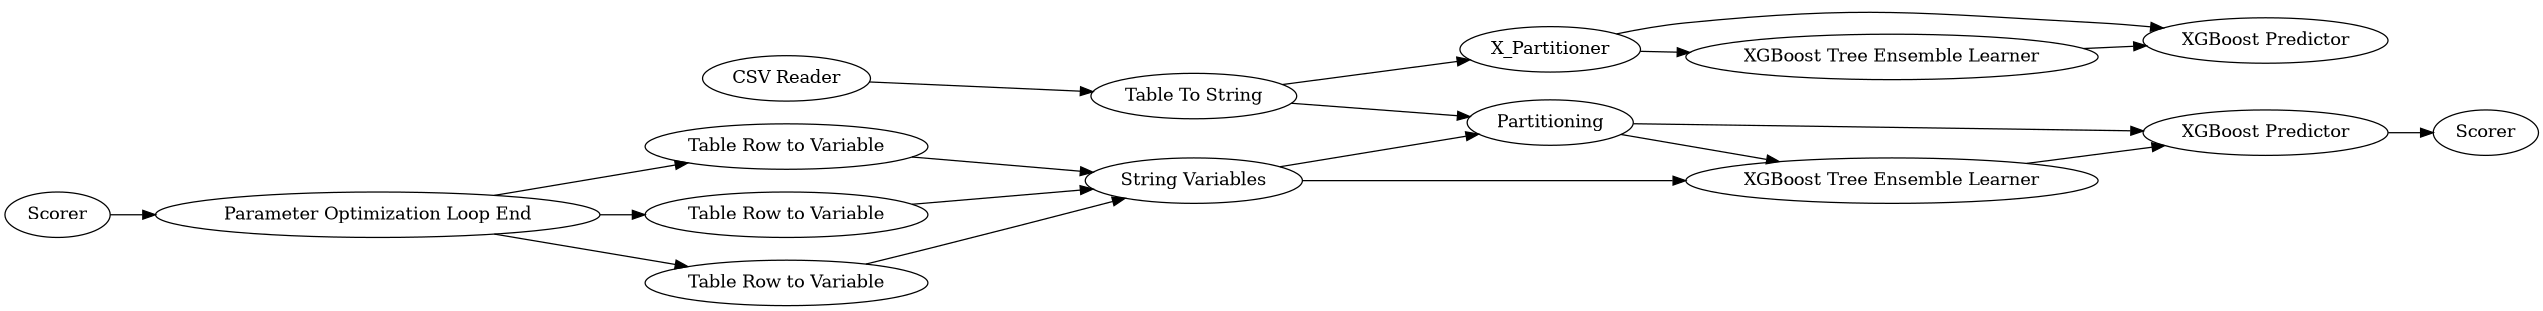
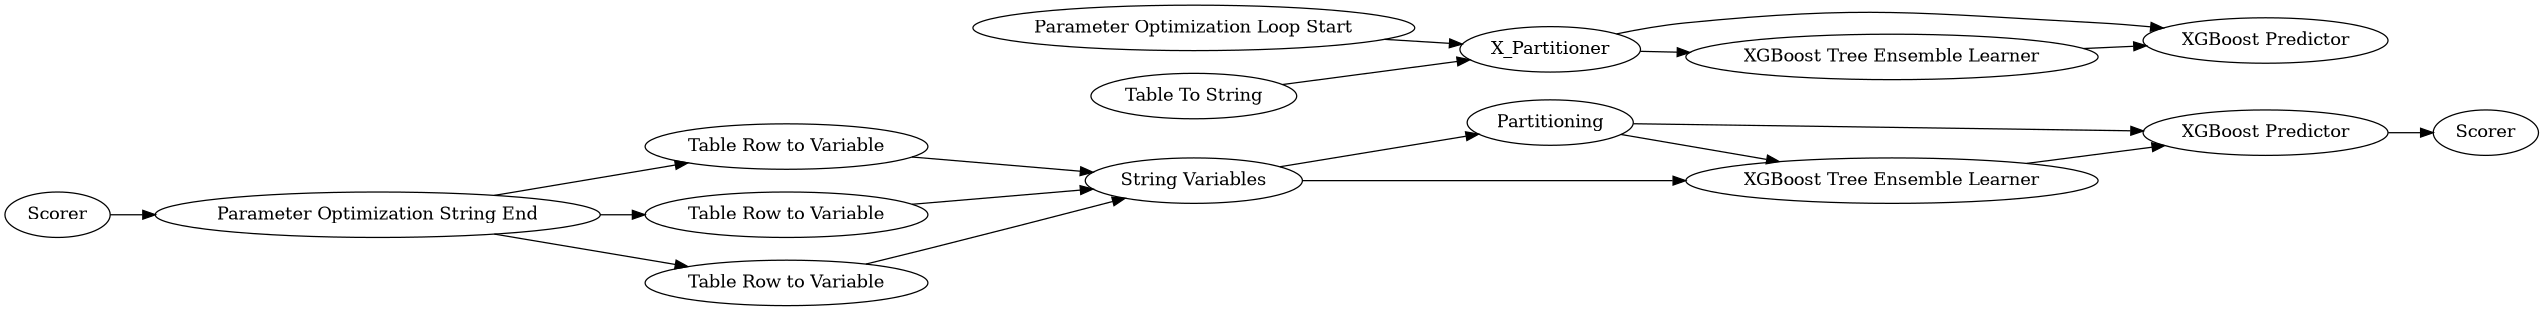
none -> (1194, 28)
(787, 78) -> none
(1374, 109) -> none
(378, 215) -> (378, 215)
